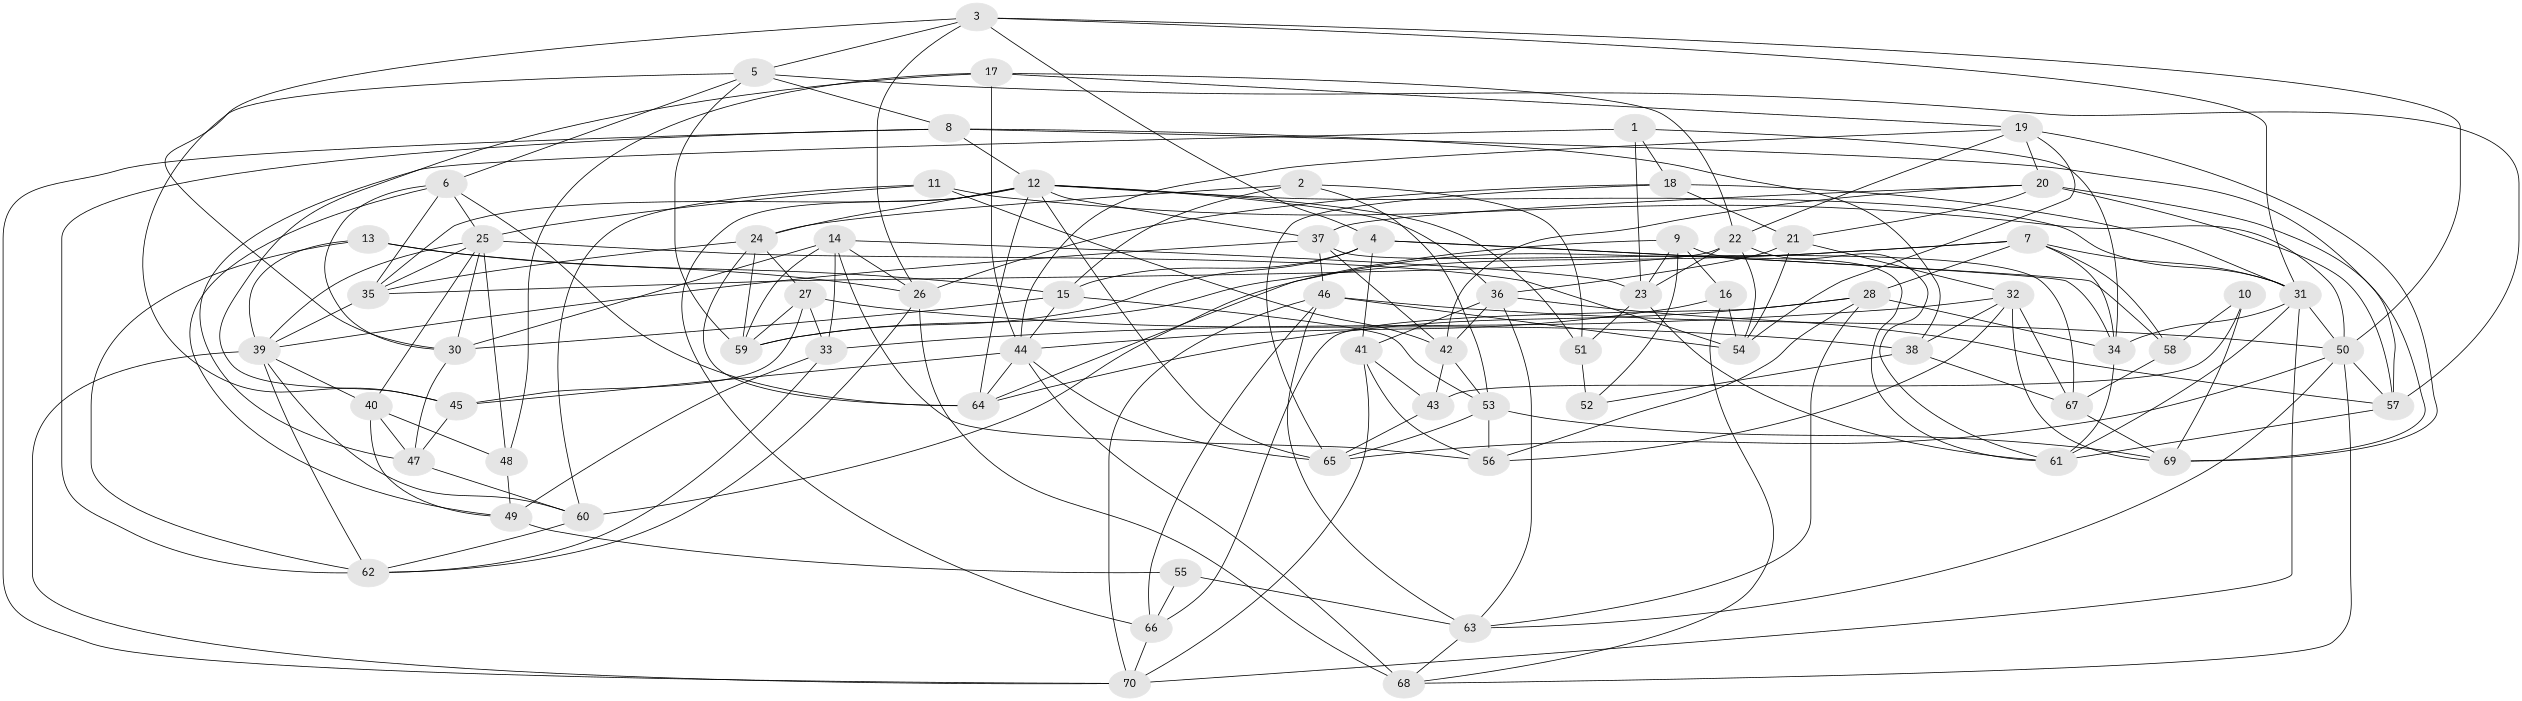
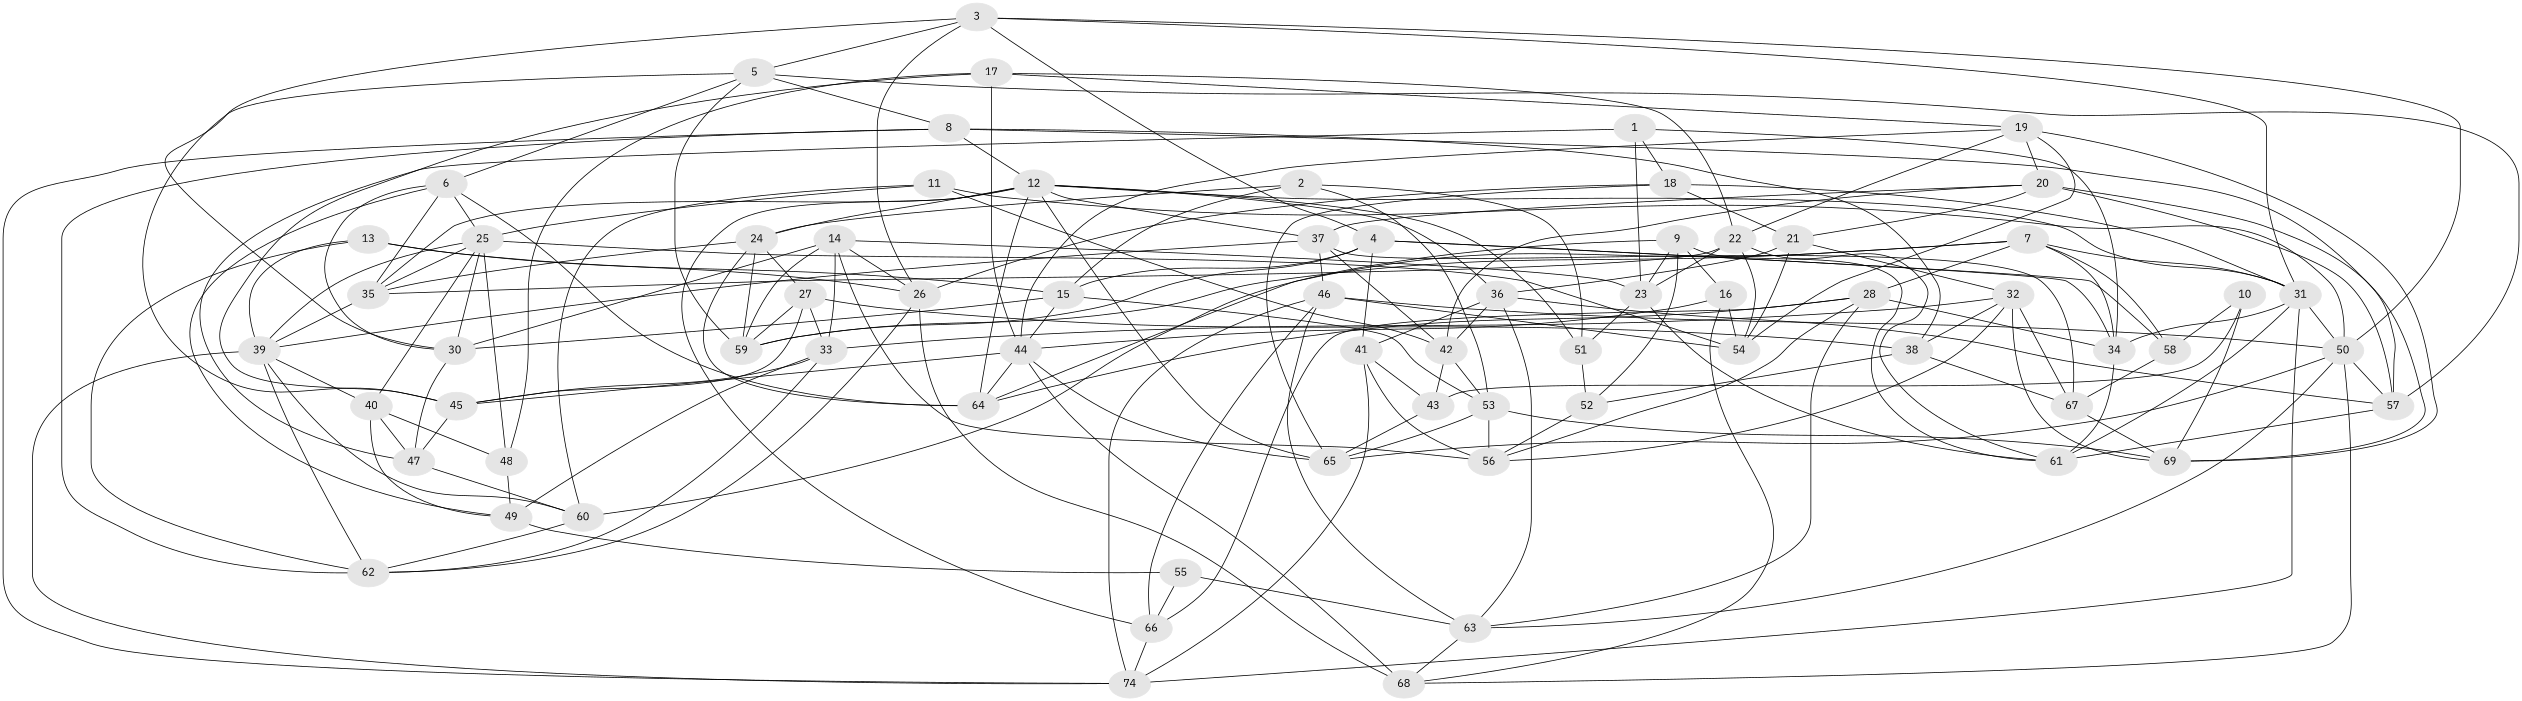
none -> (644, 385)
none -> (1538, 434)
(1130, 684) -> (1130, 684)
